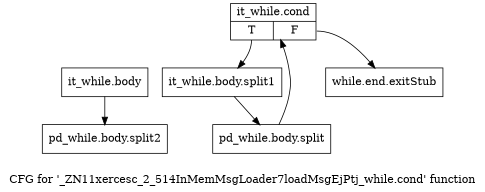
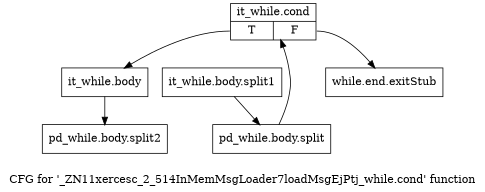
(249, 52) -> (178, 41)
